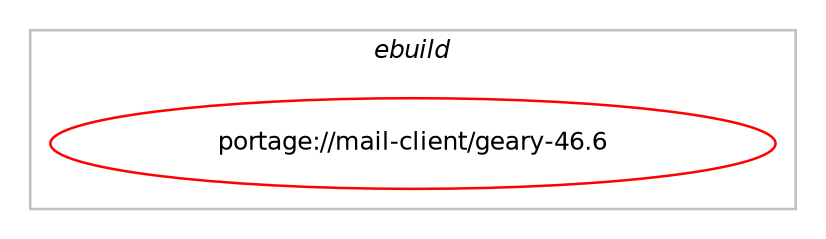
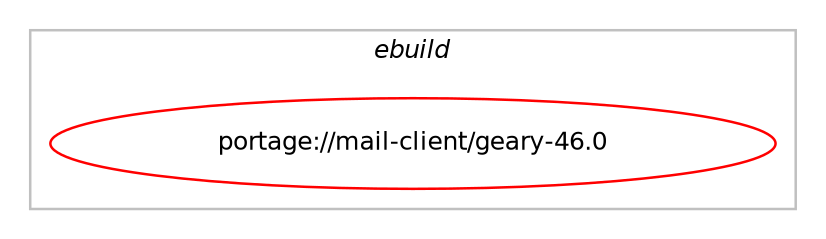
(413, 144) -> (413, 144)
